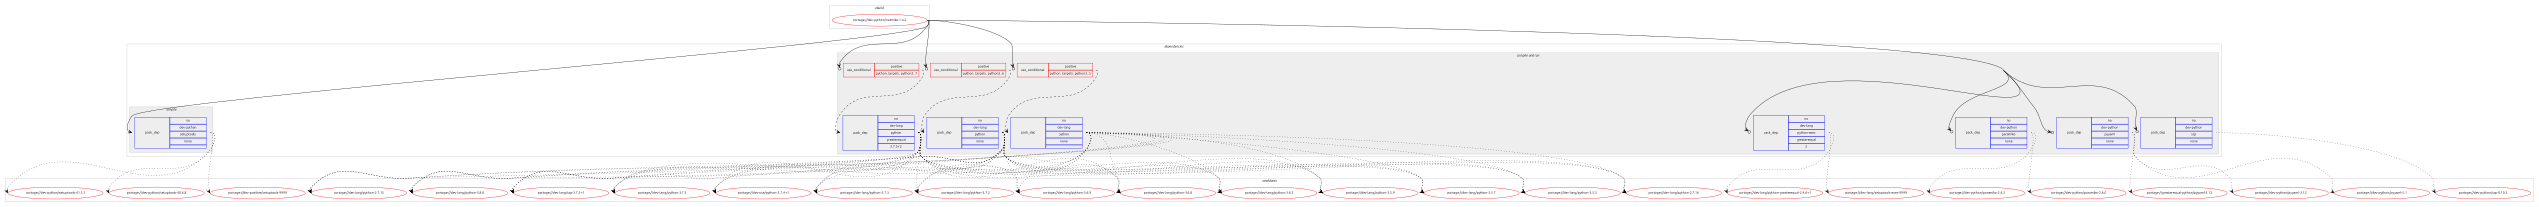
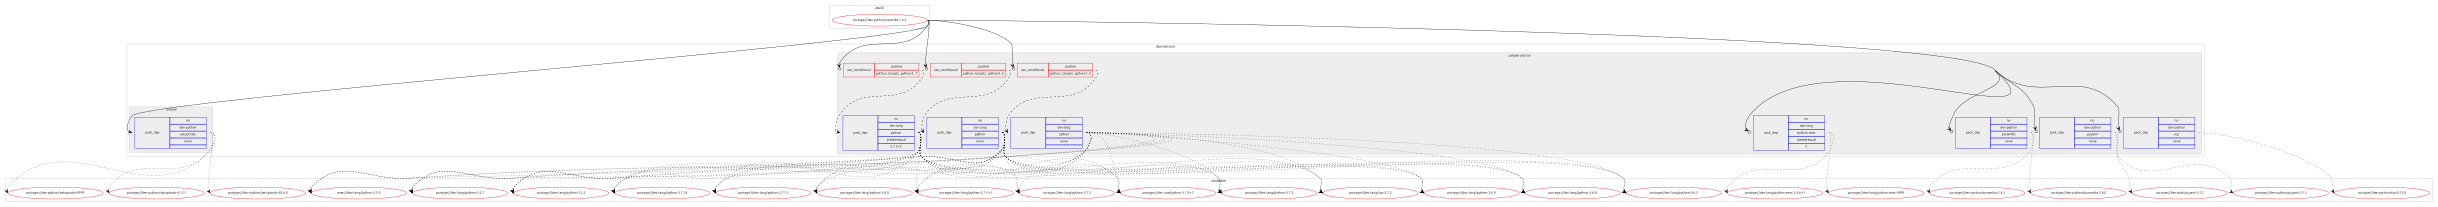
(258, 193) -> (56, 193)
(561, 193) -> (966, 193)
(966, 193) -> (1370, 193)
(1370, 193) -> (359, 193)
(1775, 193) -> (1775, 193)
(1876, 193) -> (1876, 193)
(2180, 193) -> (2281, 193)
(2281, 193) -> (2180, 193)
(2382, 193) -> none
